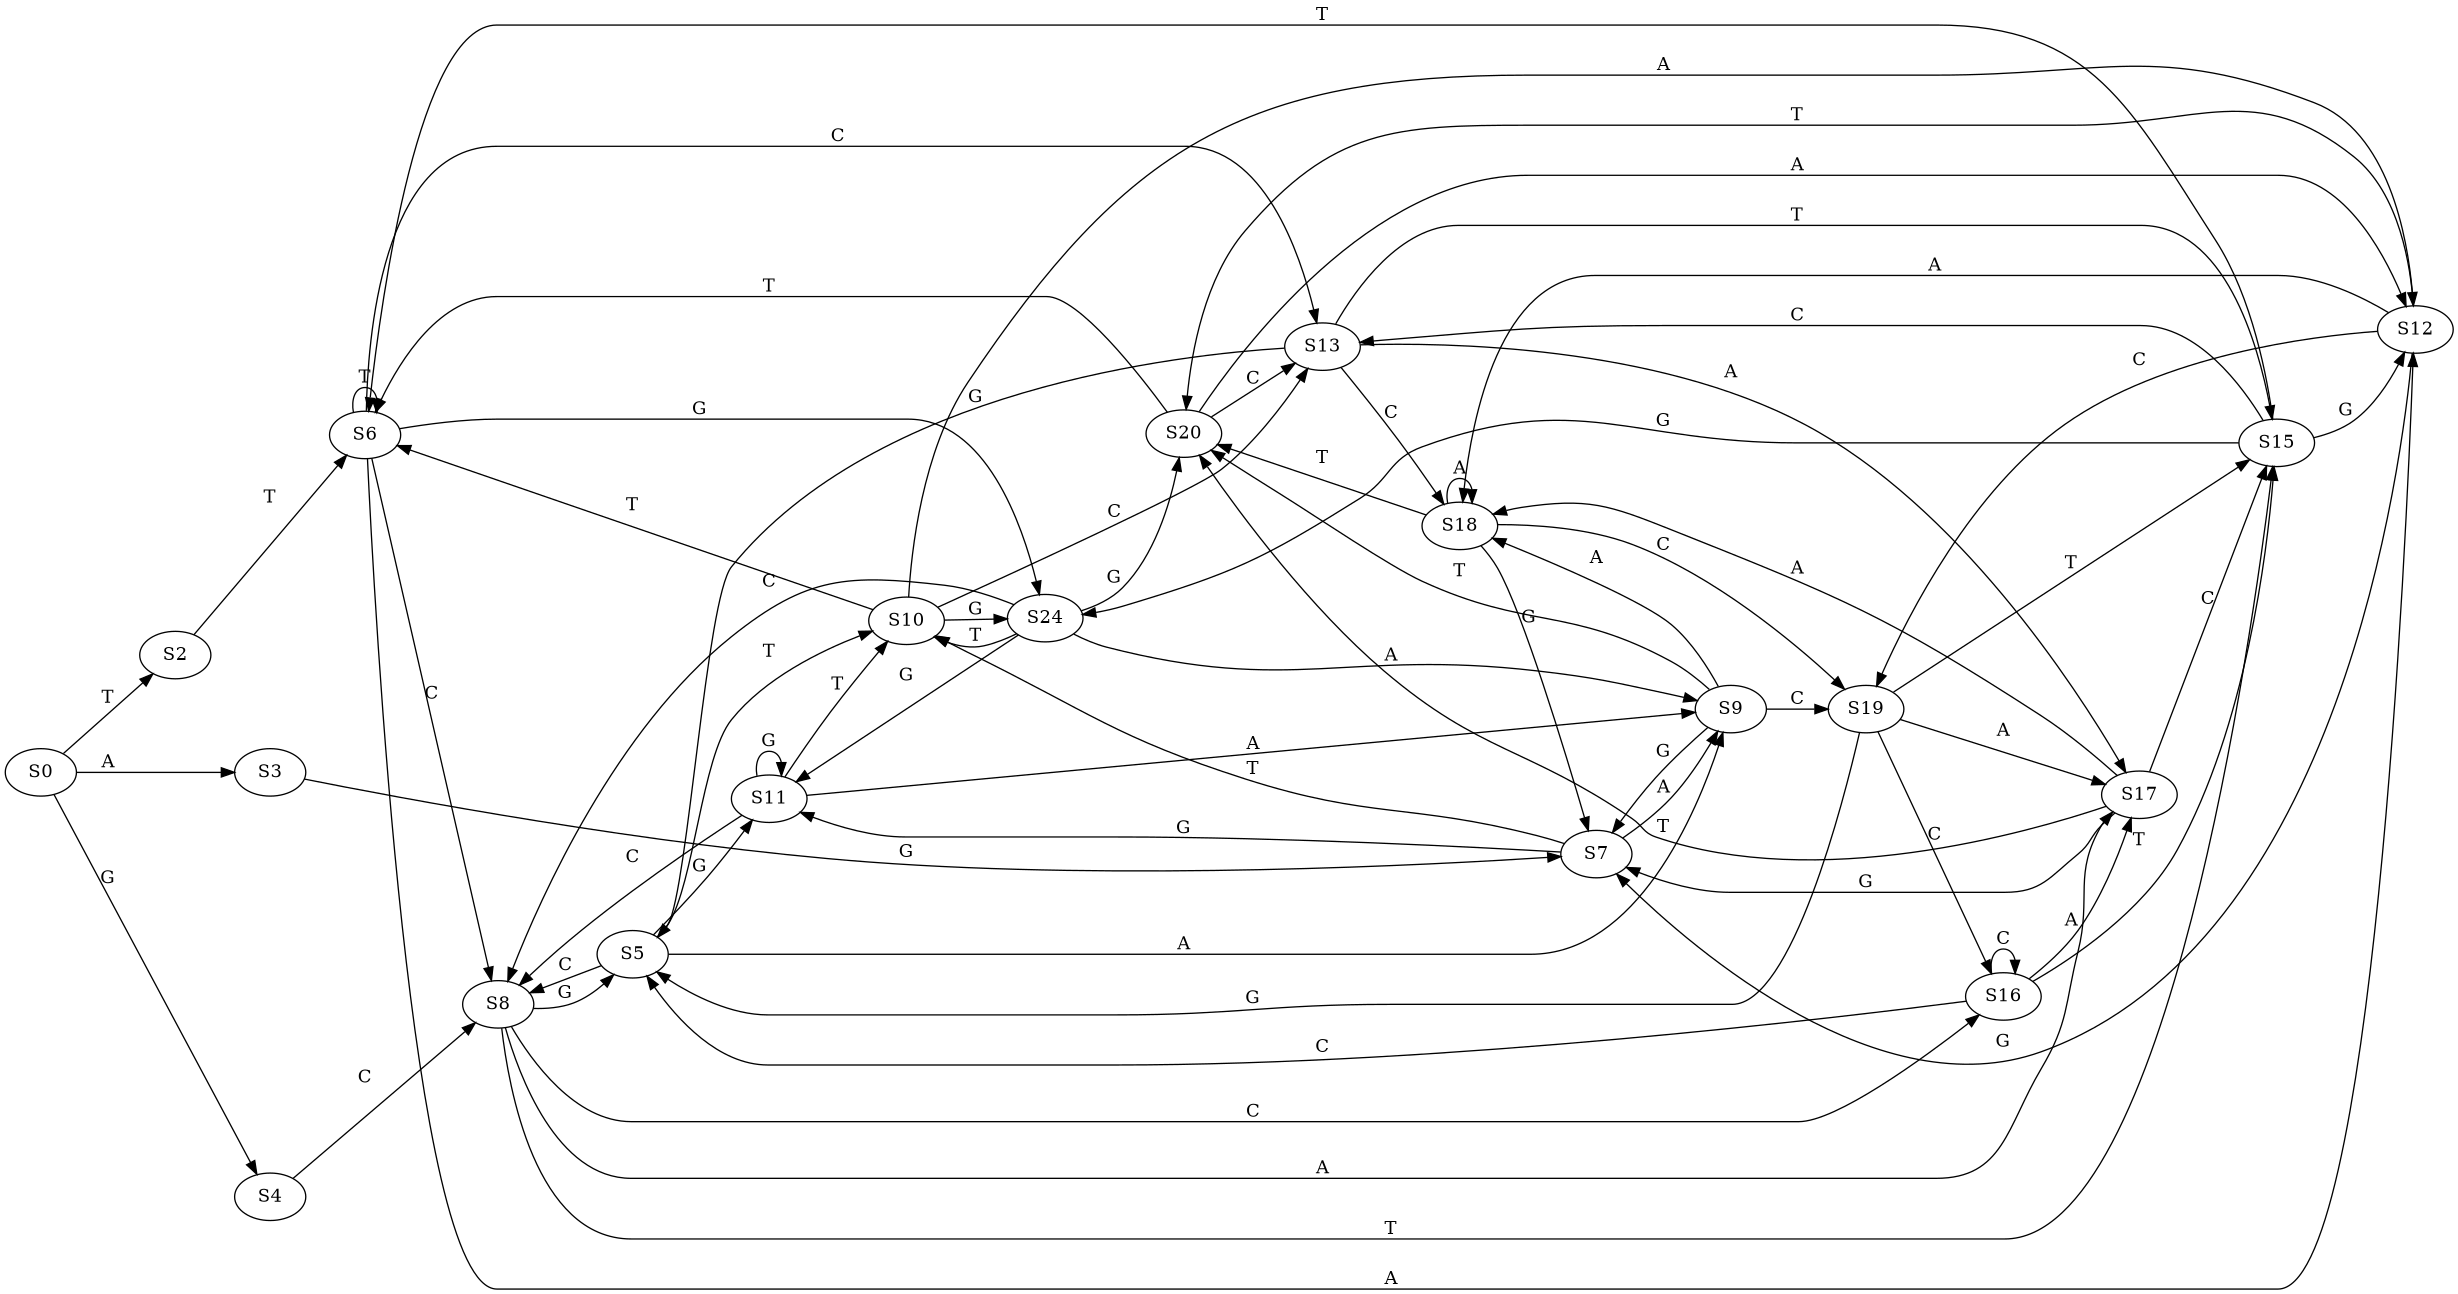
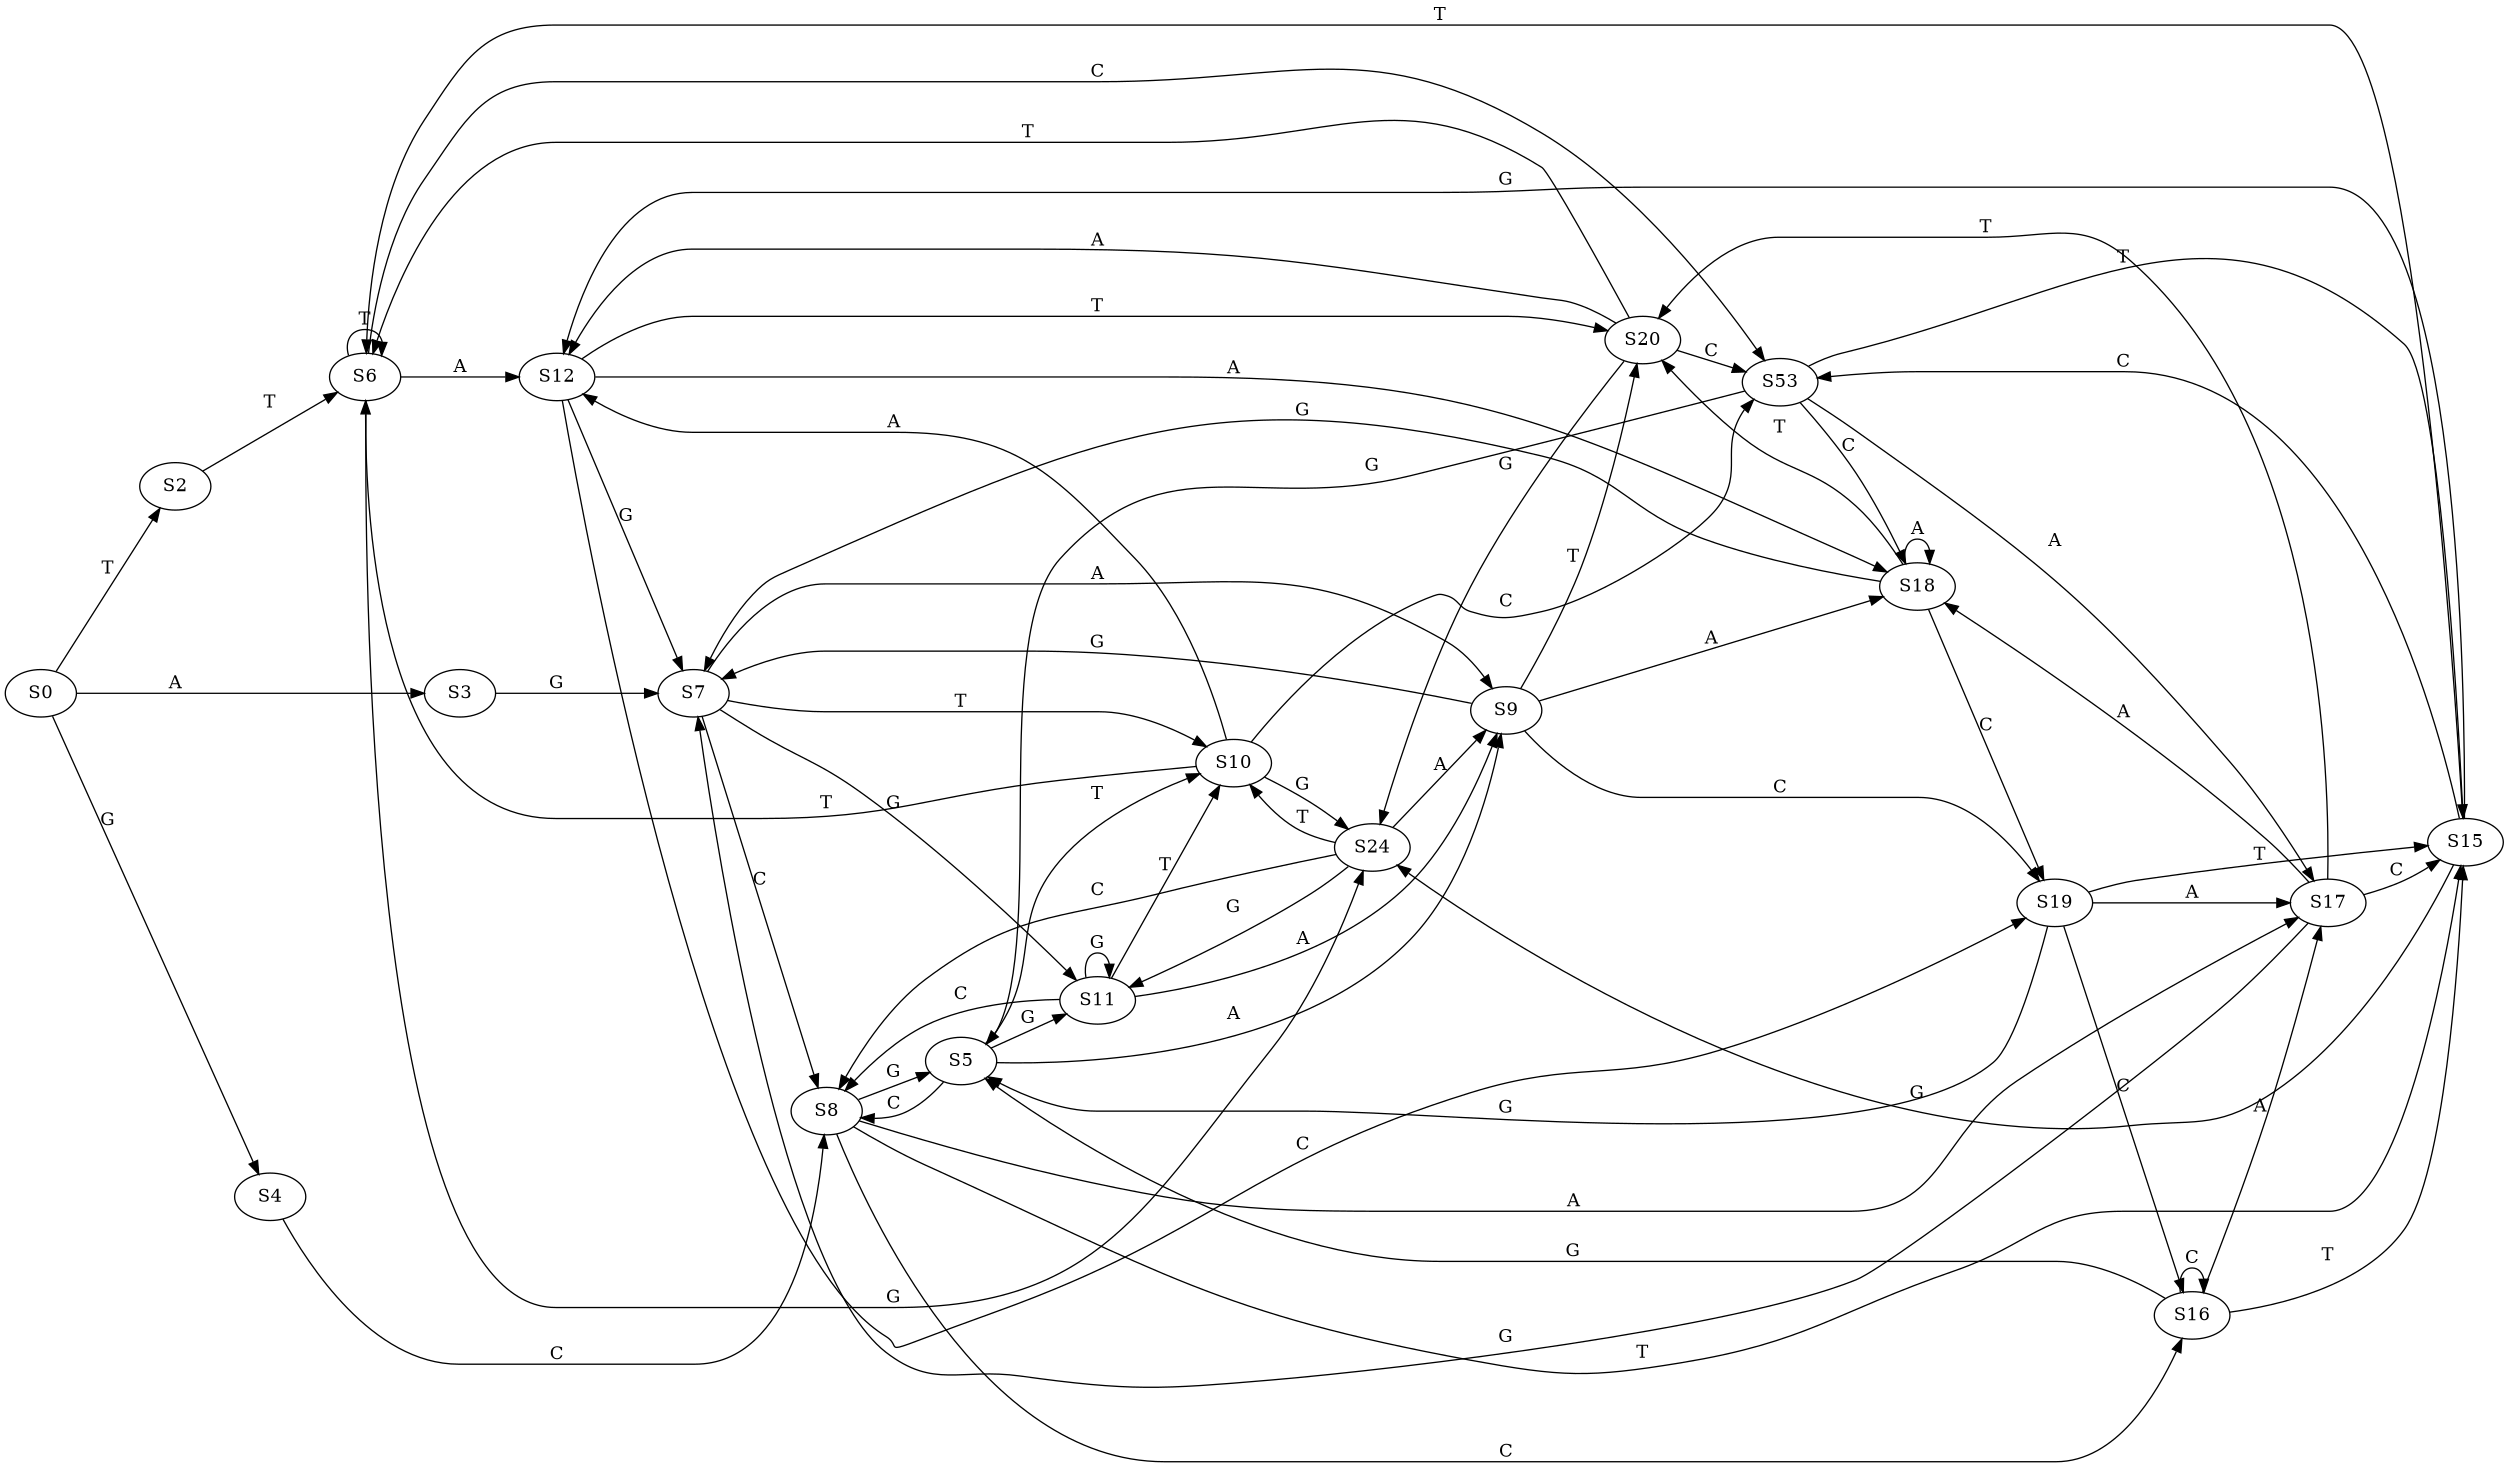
(1323, 347) -> (1780, 382)
(1147, 554) -> (1478, 573)
(430, 713) -> (758, 896)
(1323, 1047) -> (1573, 1251)
